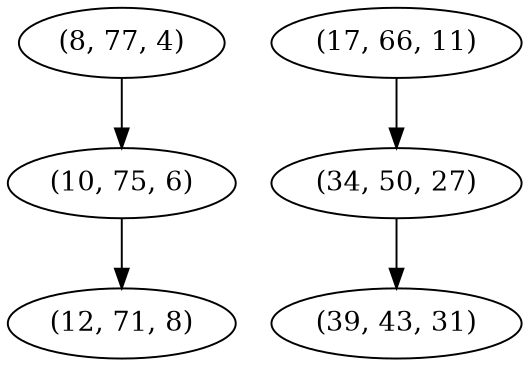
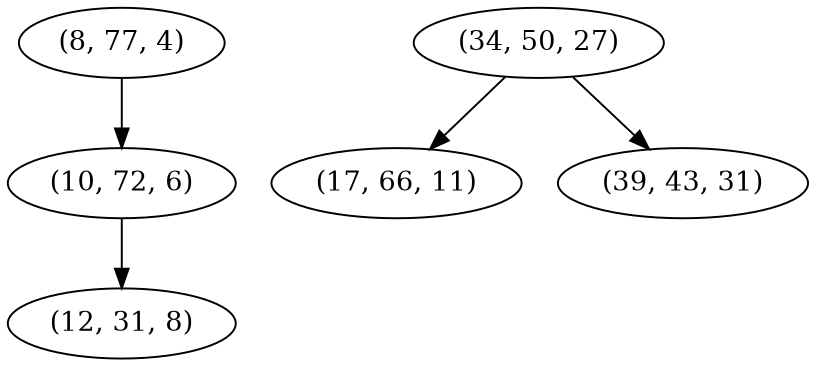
(397, 103) -> (475, 106)
(122, 183) -> (122, 183)
(122, 323) -> (122, 323)
